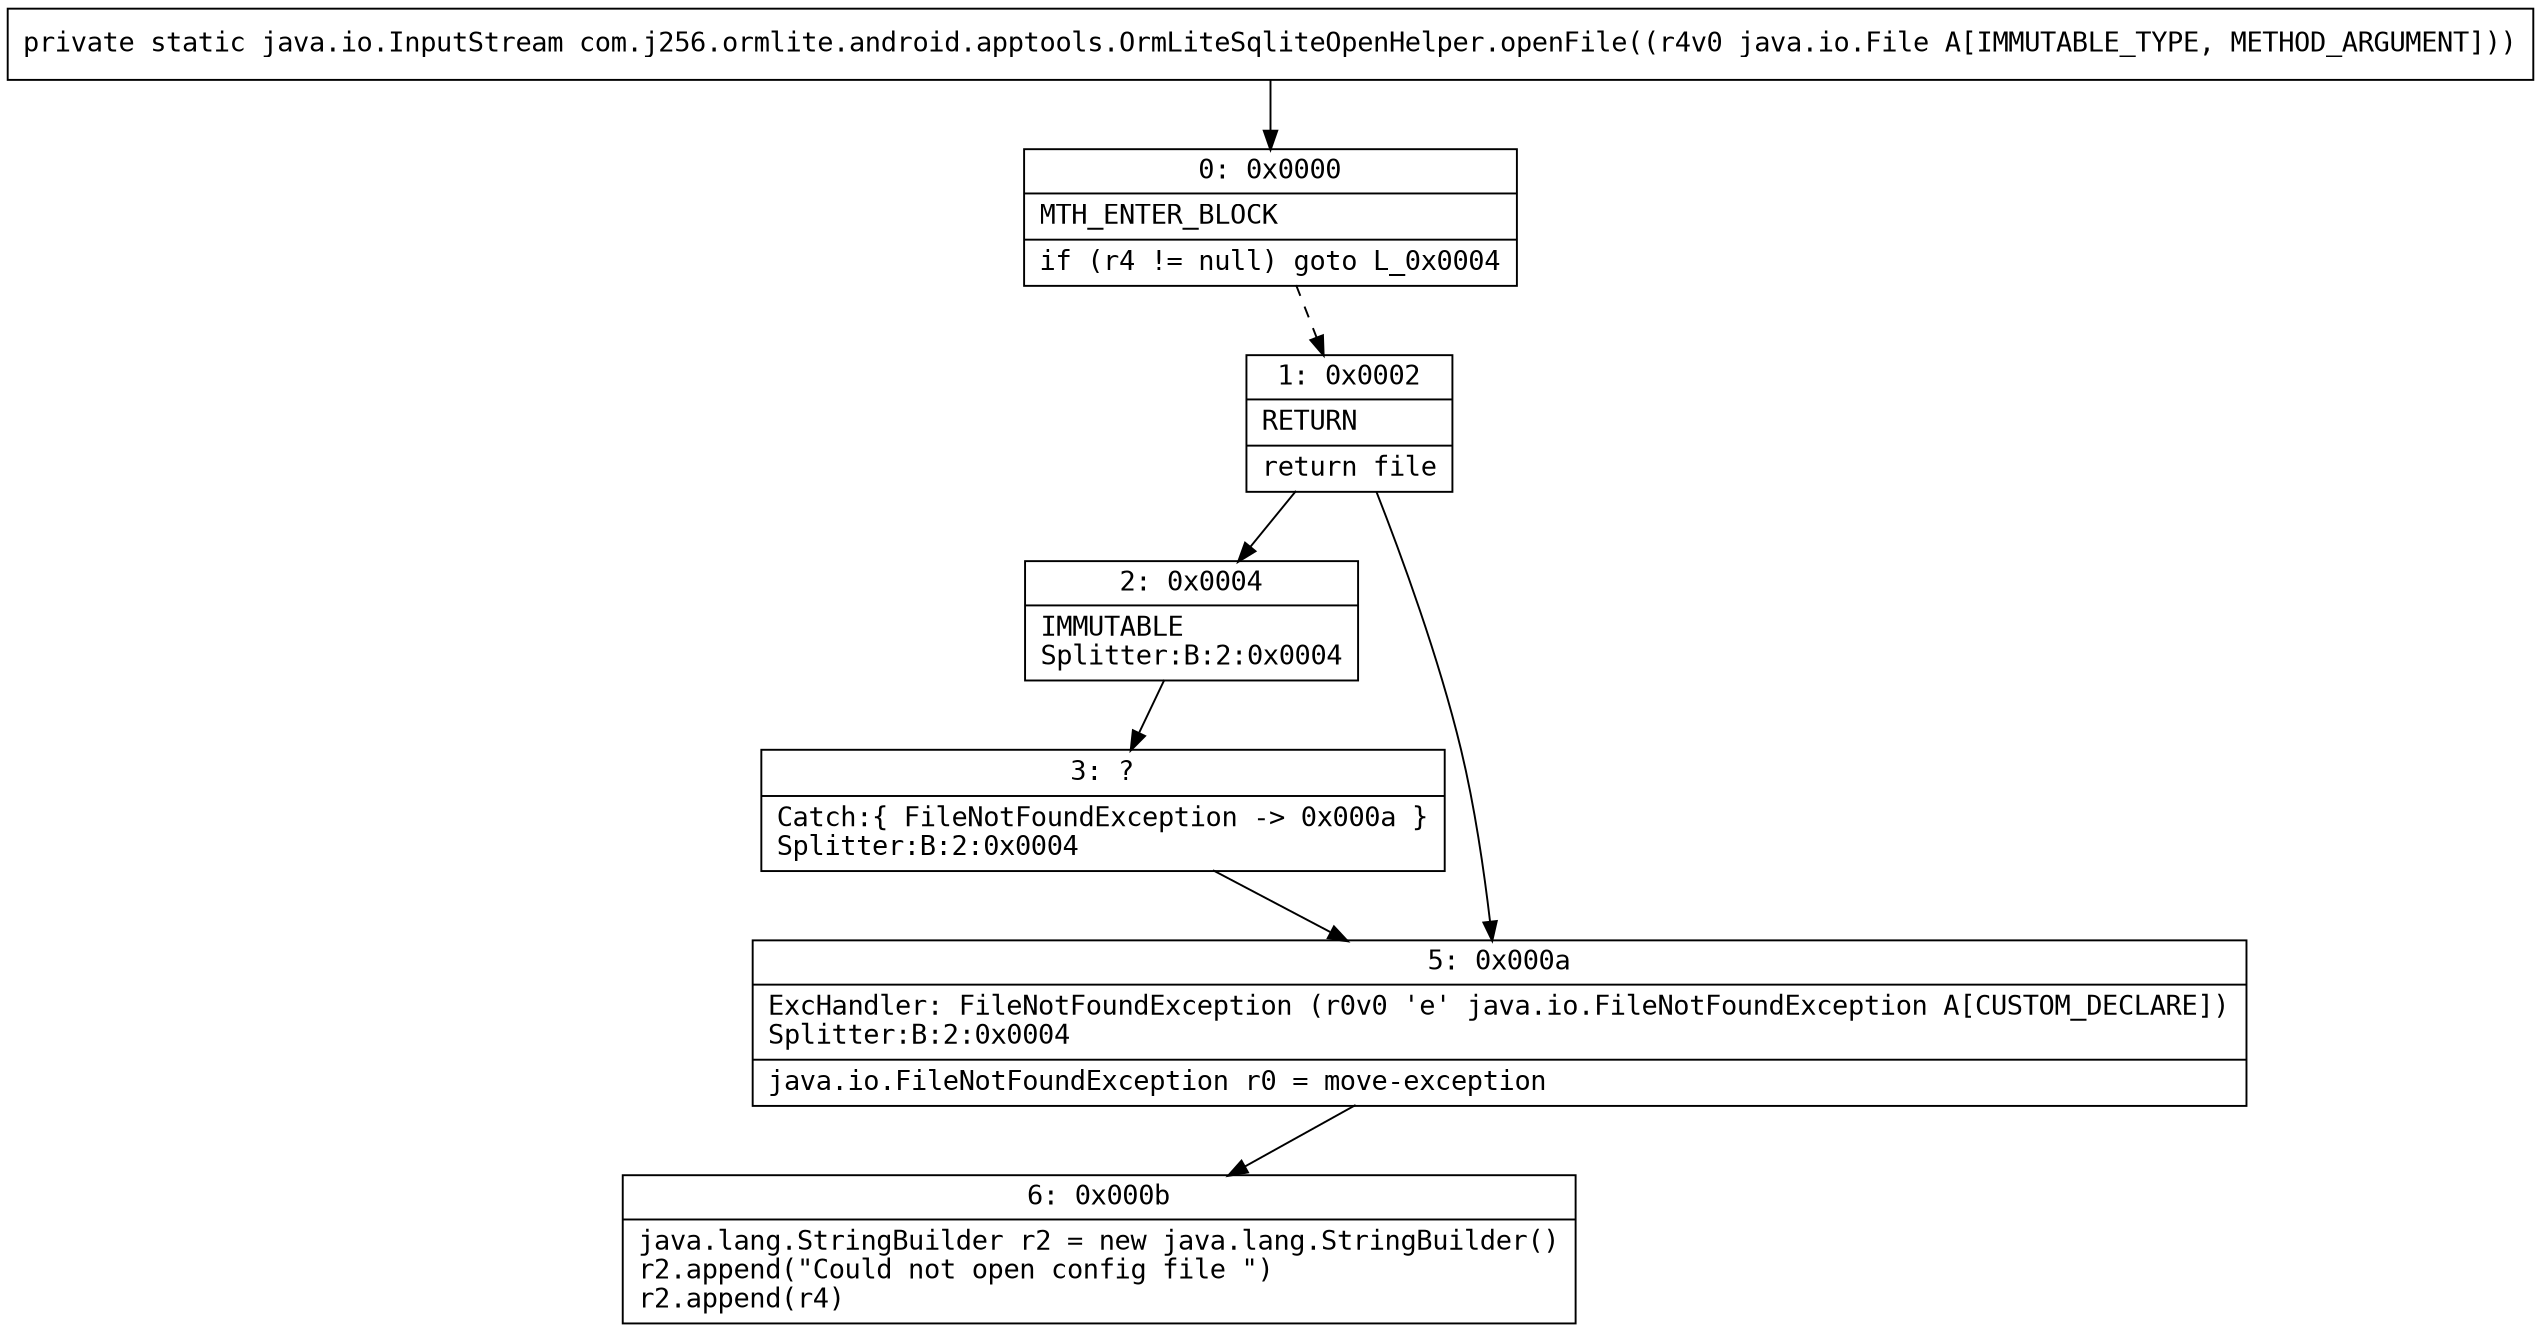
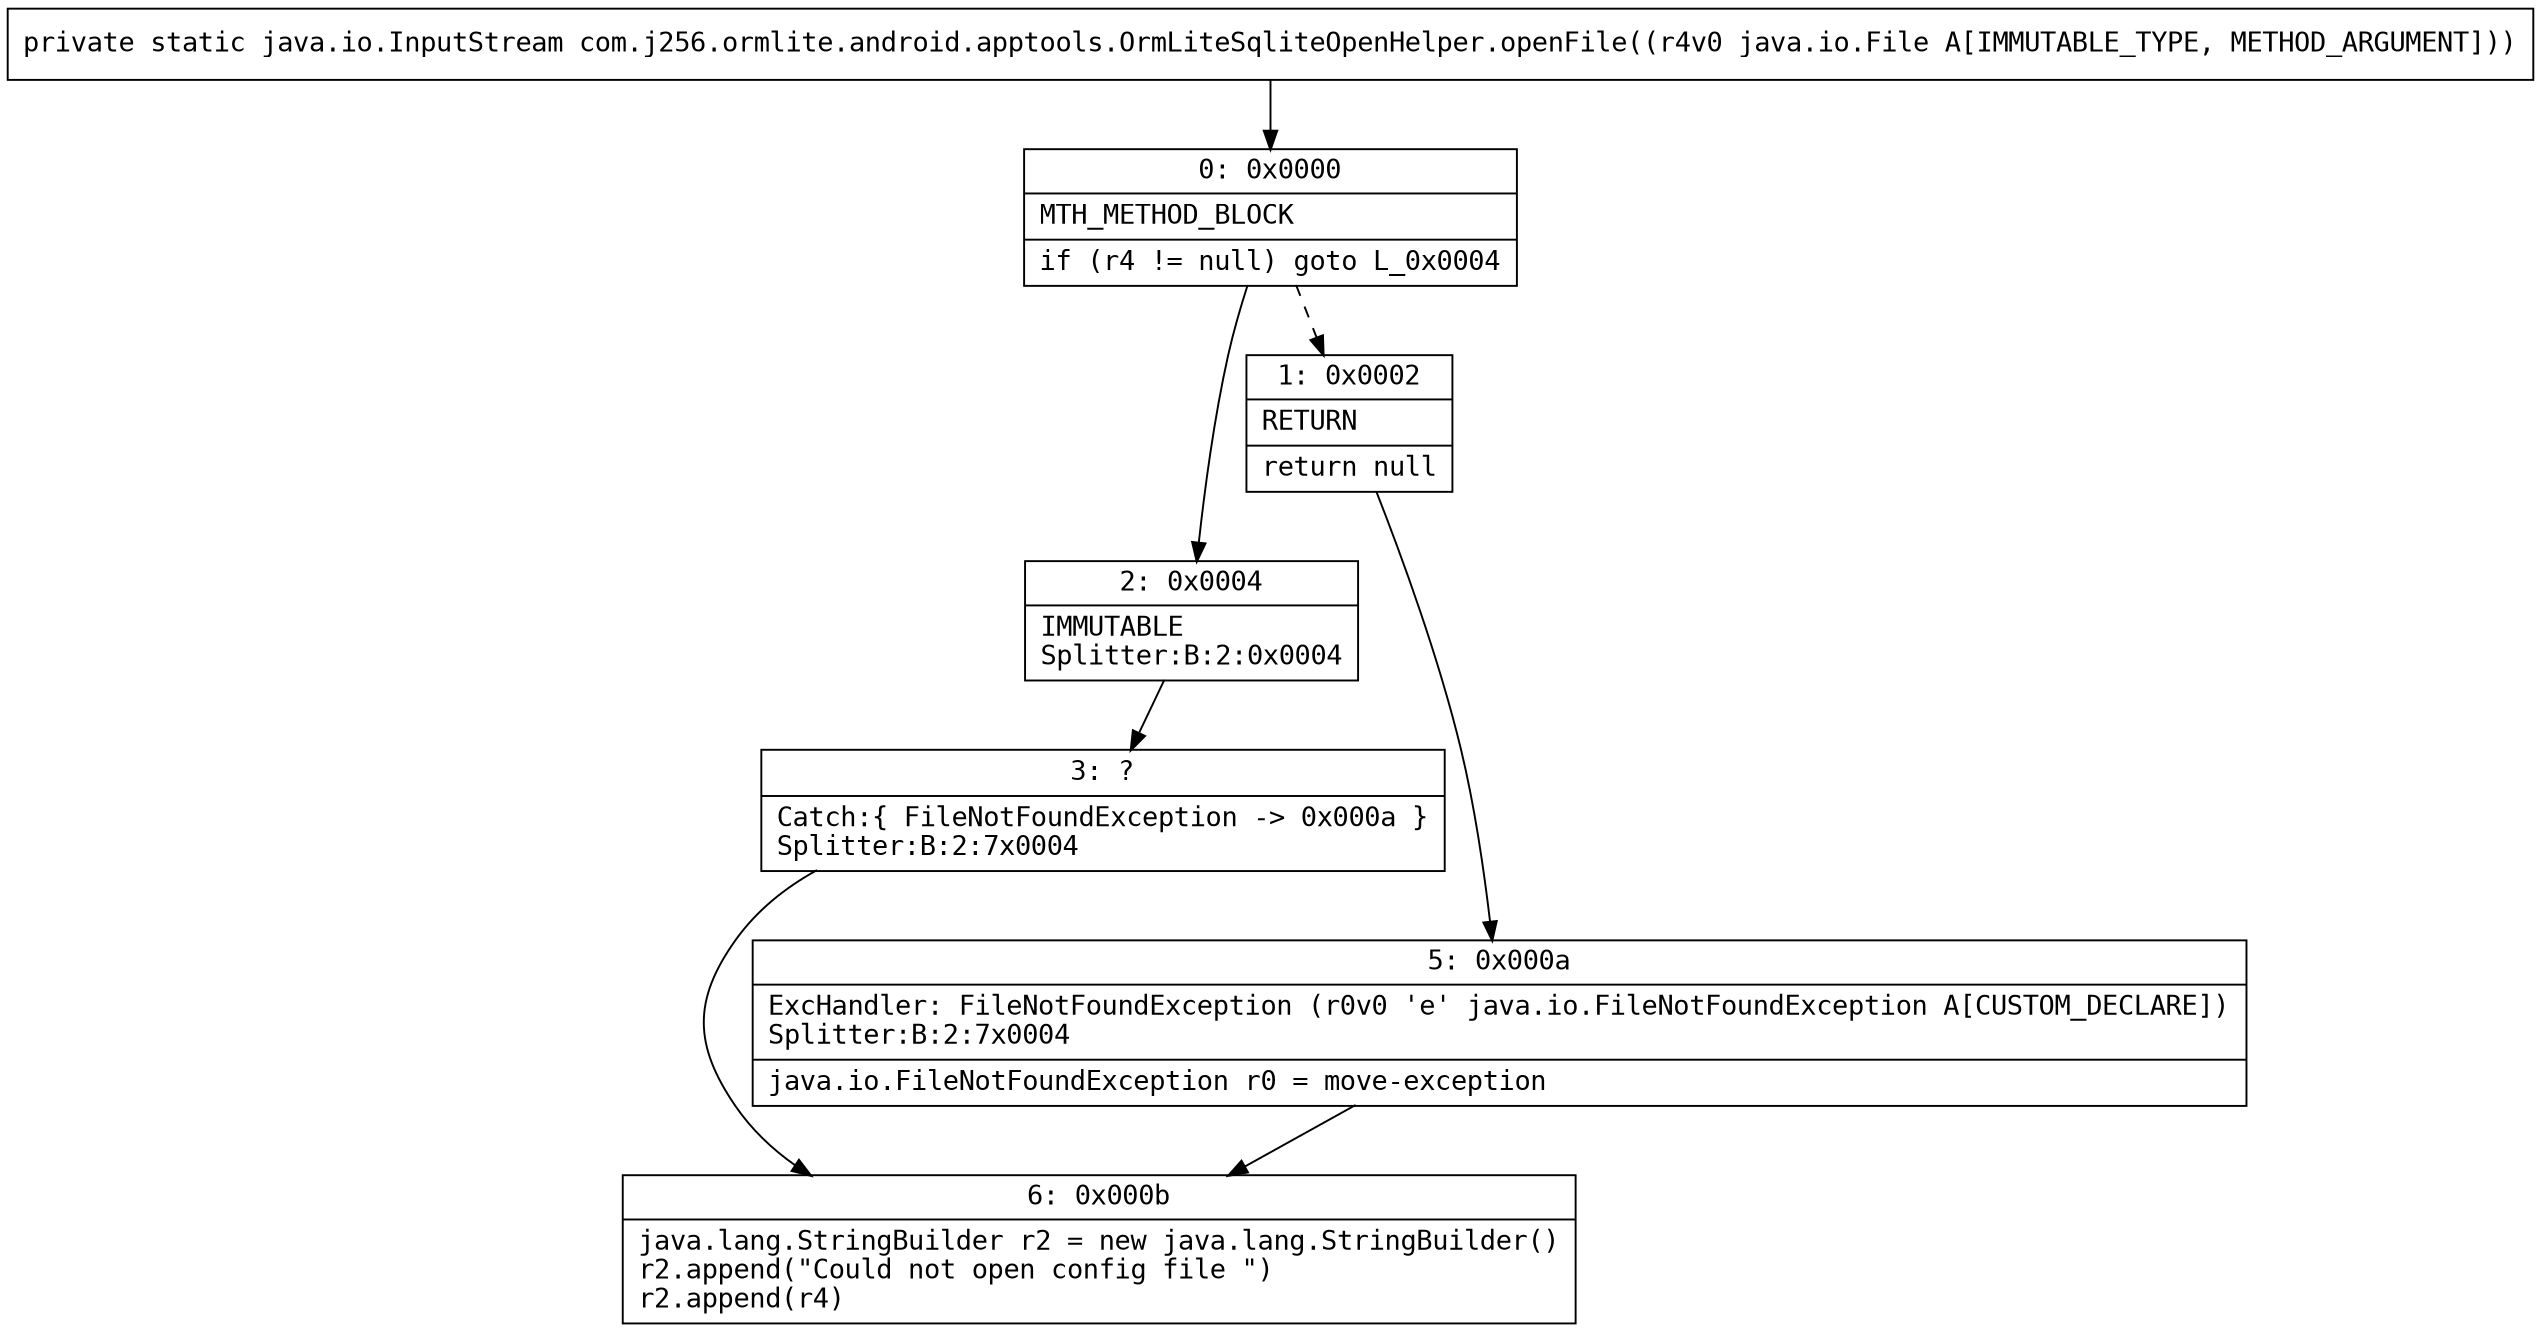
(1159, 216) -> (1168, 216)
(1349, 468) -> (1349, 468)
(1273, 519) -> (1217, 413)
(928, 847) -> (928, 847)
(1272, 901) -> (705, 1011)
(919, 1036) -> (919, 1036)
